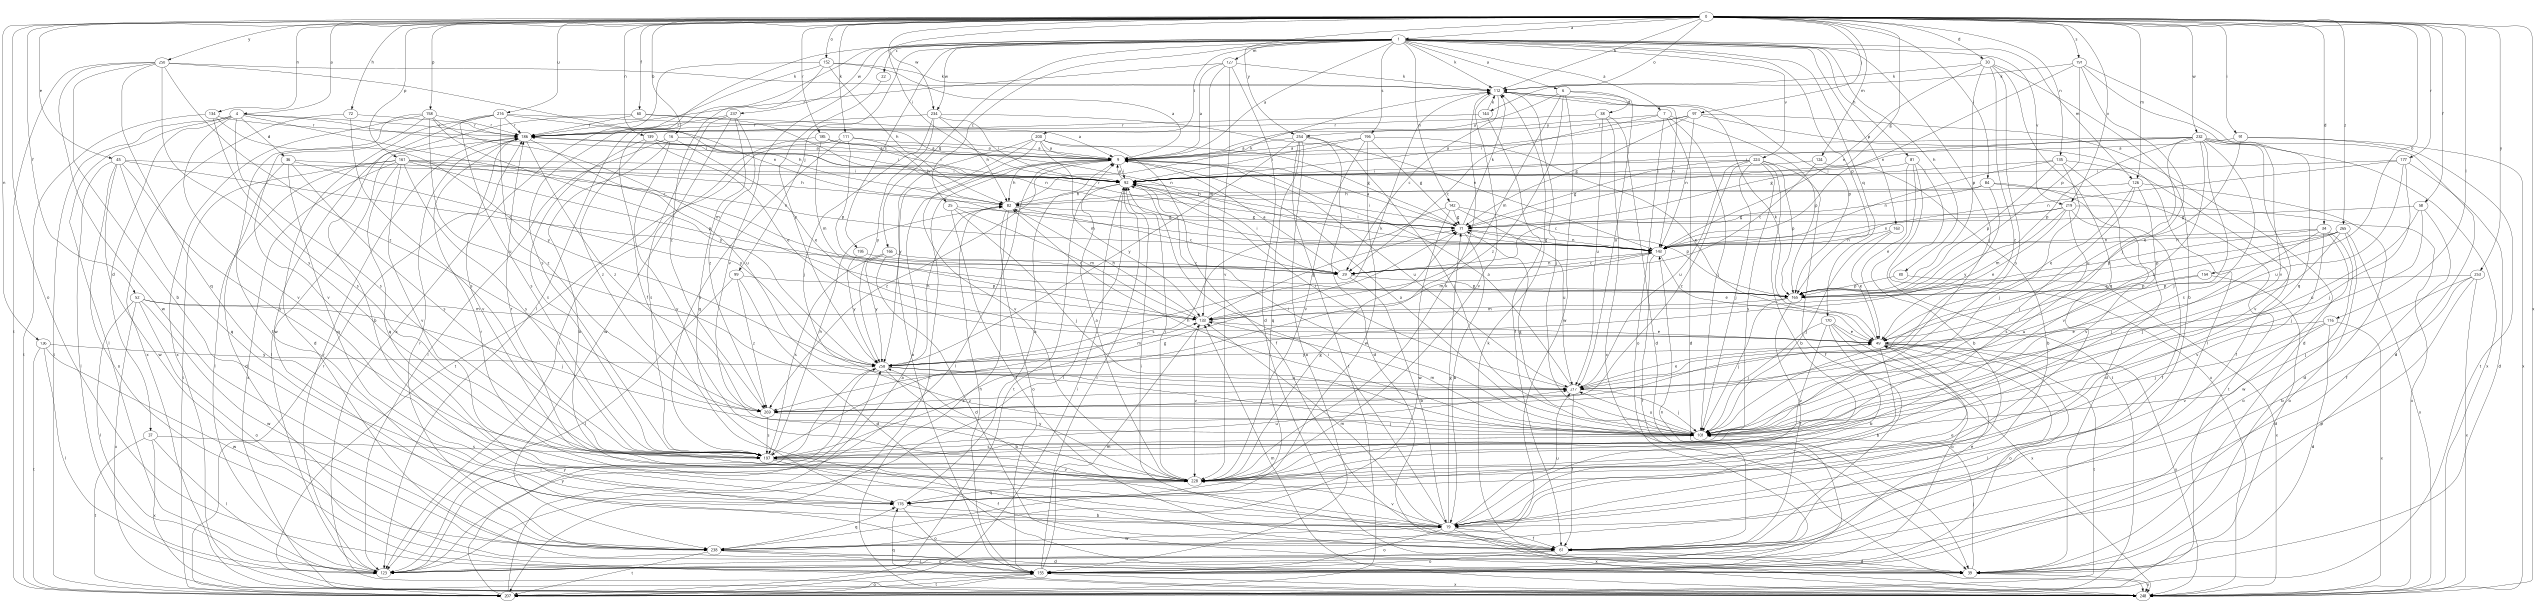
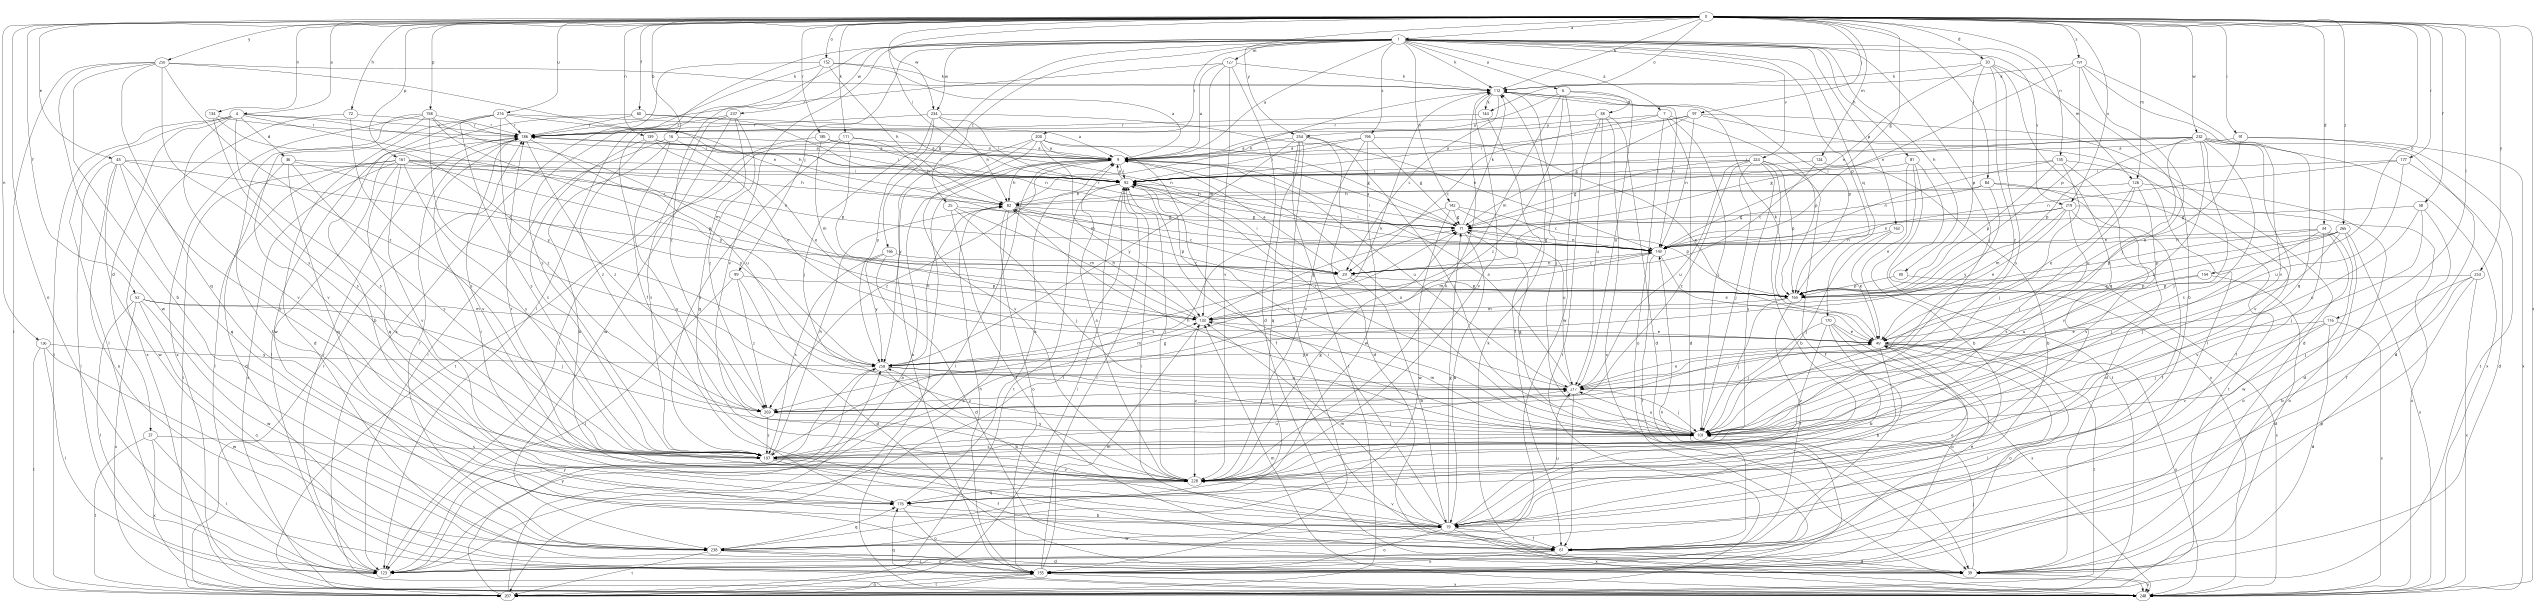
(884, 77) -> none
(1491, 104) -> (1488, 100)
(861, 252) -> none
none -> (1415, 288)
(2103, 353) -> none
(23, 529) -> (1512, 584)
